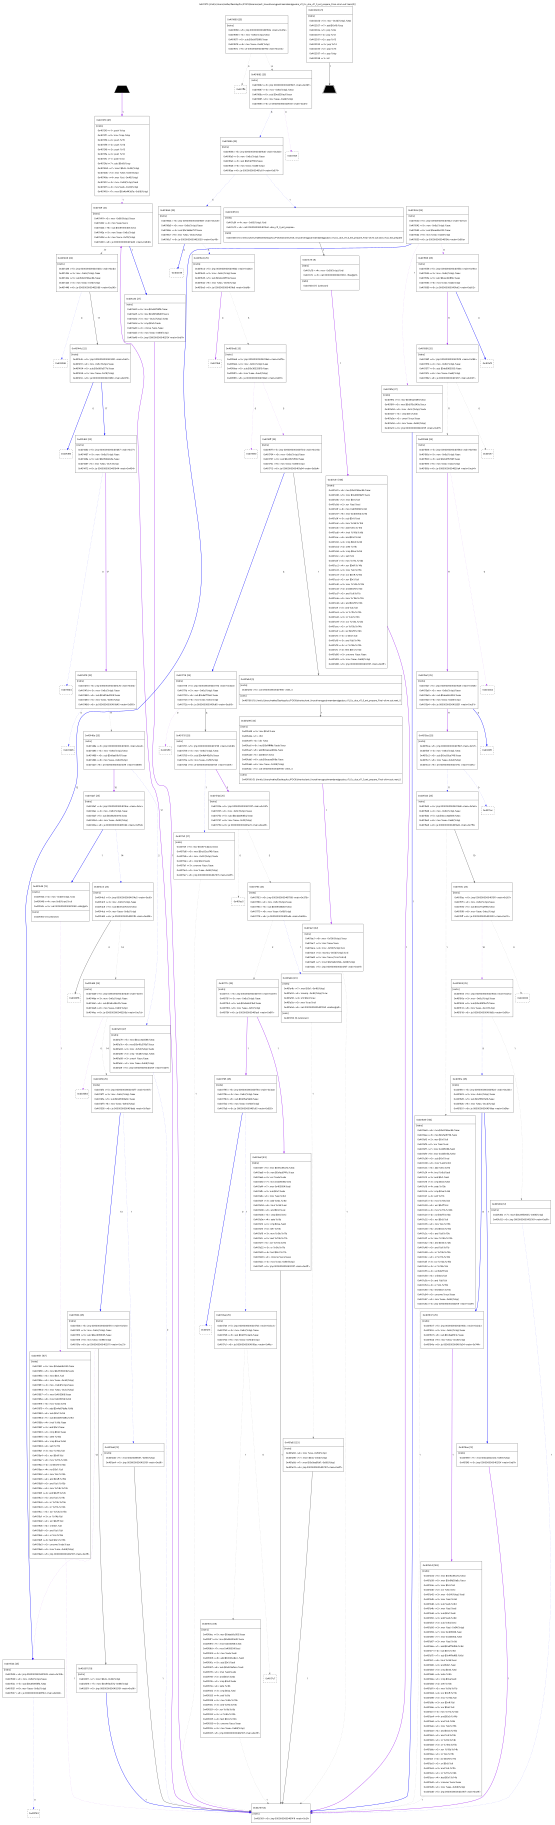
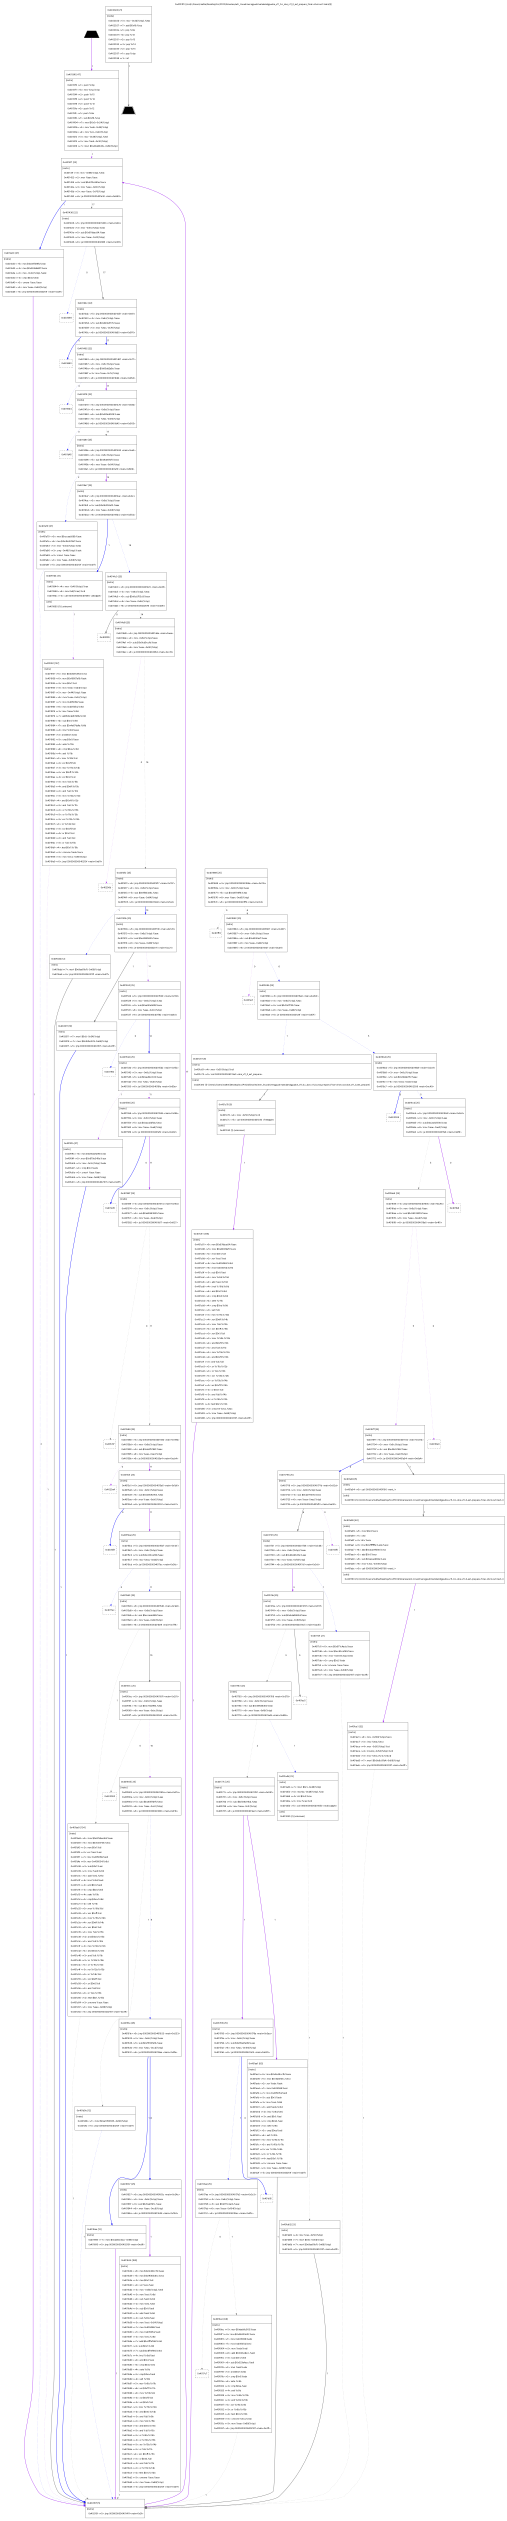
(65, 813) -> (149, 1035)
(239, 863) -> (297, 1662)
